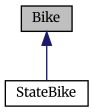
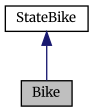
(47, 63) -> (47, 63)
